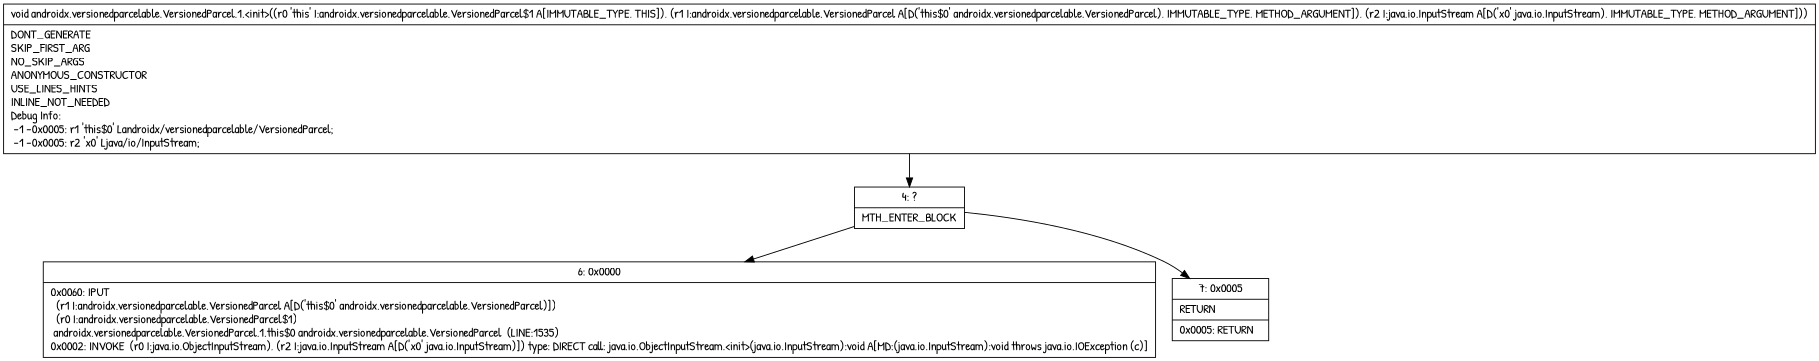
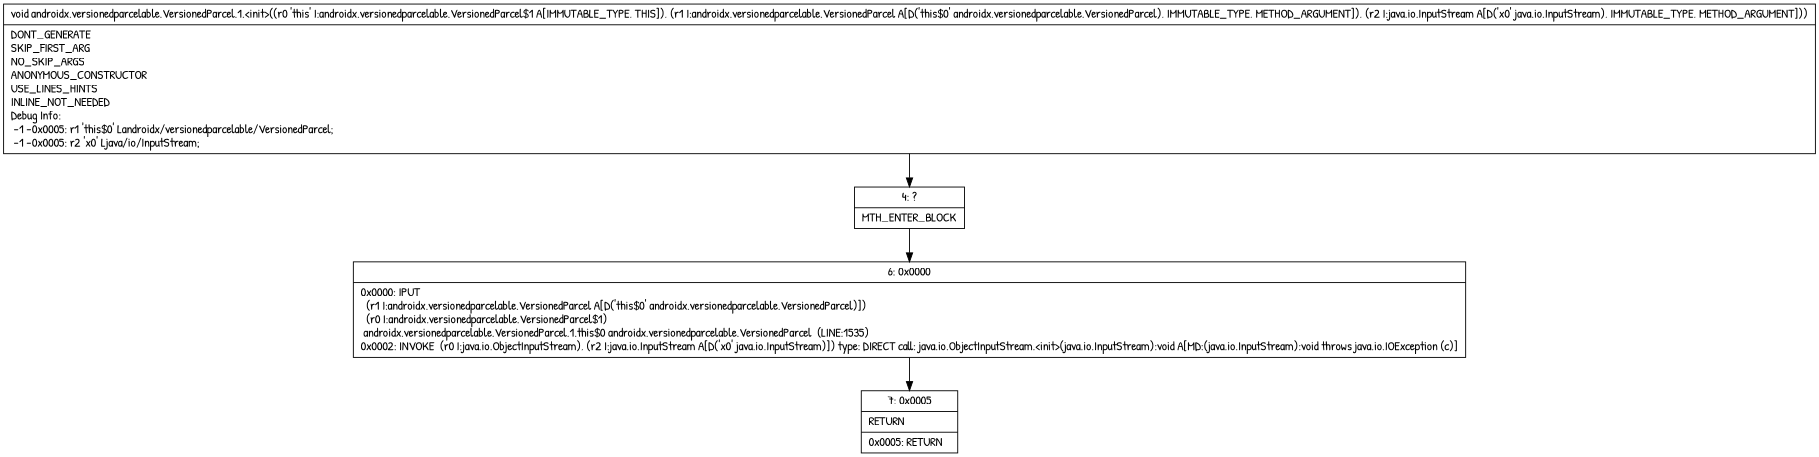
(1077, 231) -> (910, 370)
(83, 293) -> (393, 293)
